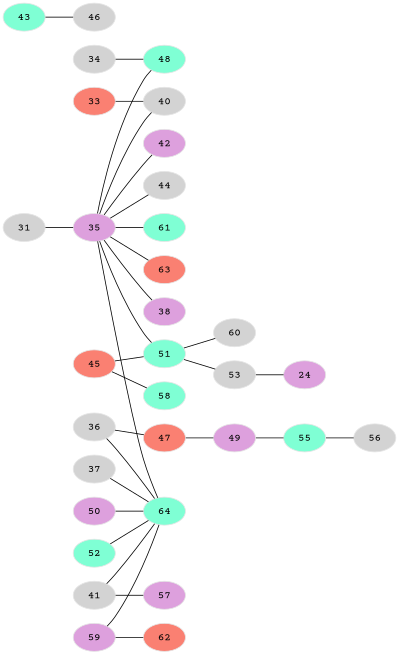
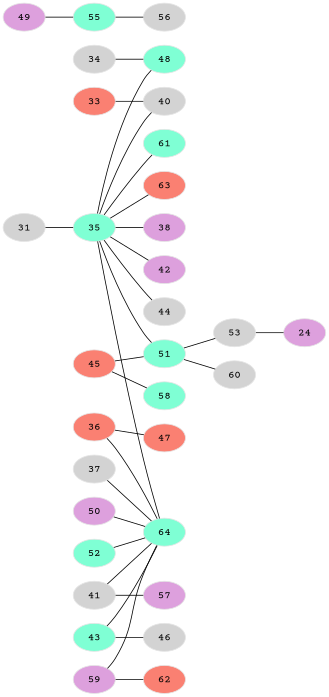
(94, 228) -> (94, 228)
(94, 427) -> (94, 427)
(200, 438) -> none
none -> (126, 601)
